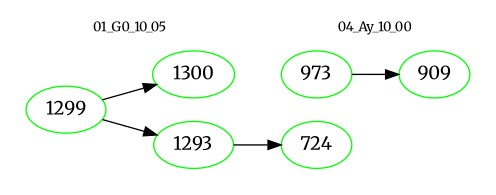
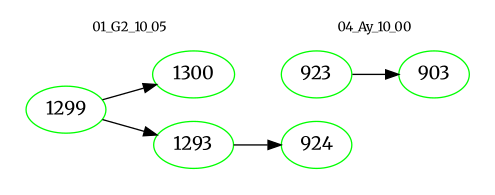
(130, 28) -> (130, 28)
(317, 74) -> (317, 74)
(434, 74) -> (434, 74)
(317, 145) -> (317, 145)
